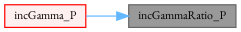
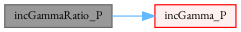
(101, 16) -> (127, 16)
